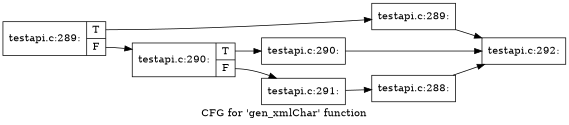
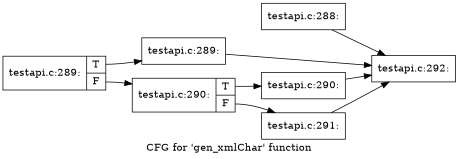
(355, 90) -> (357, 99)
